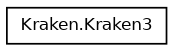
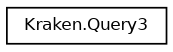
(87, 26) -> (87, 26)
